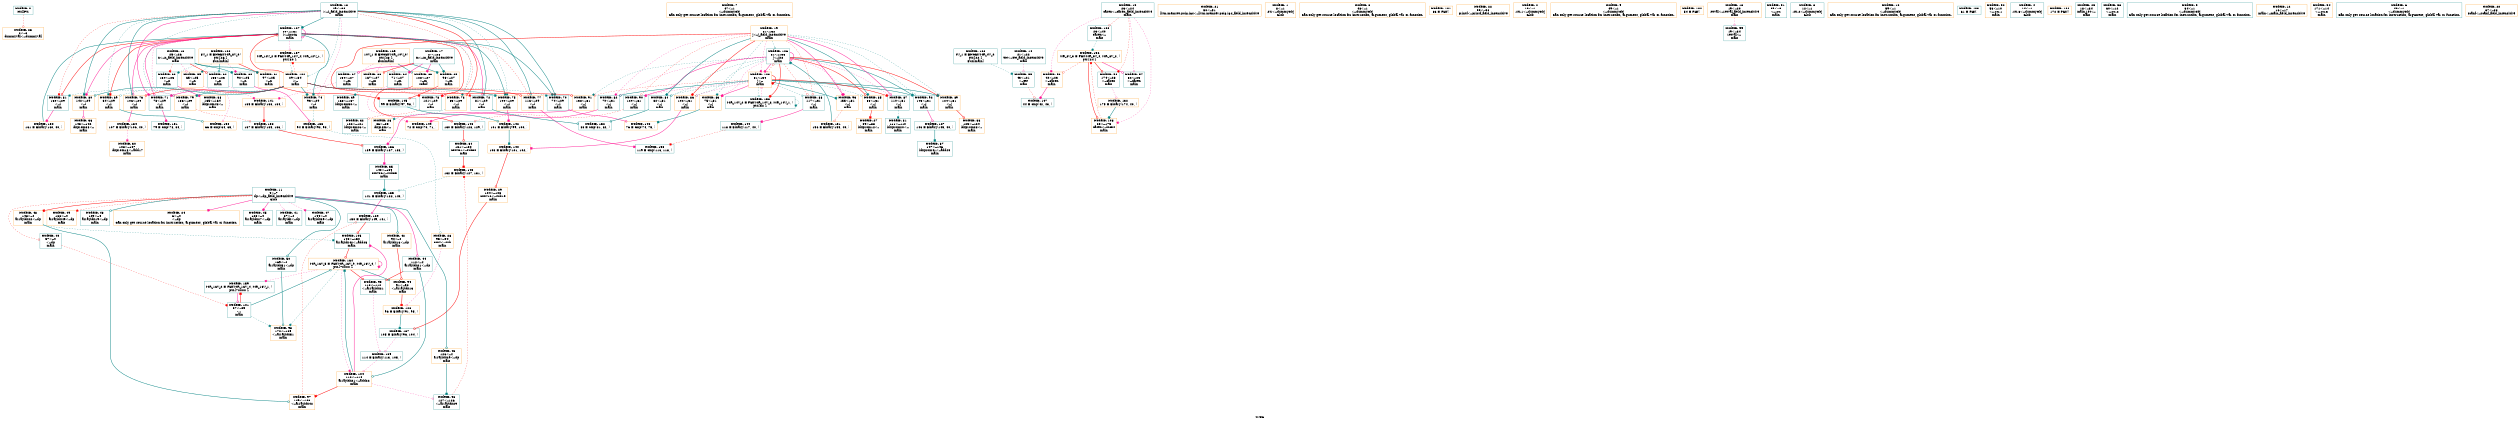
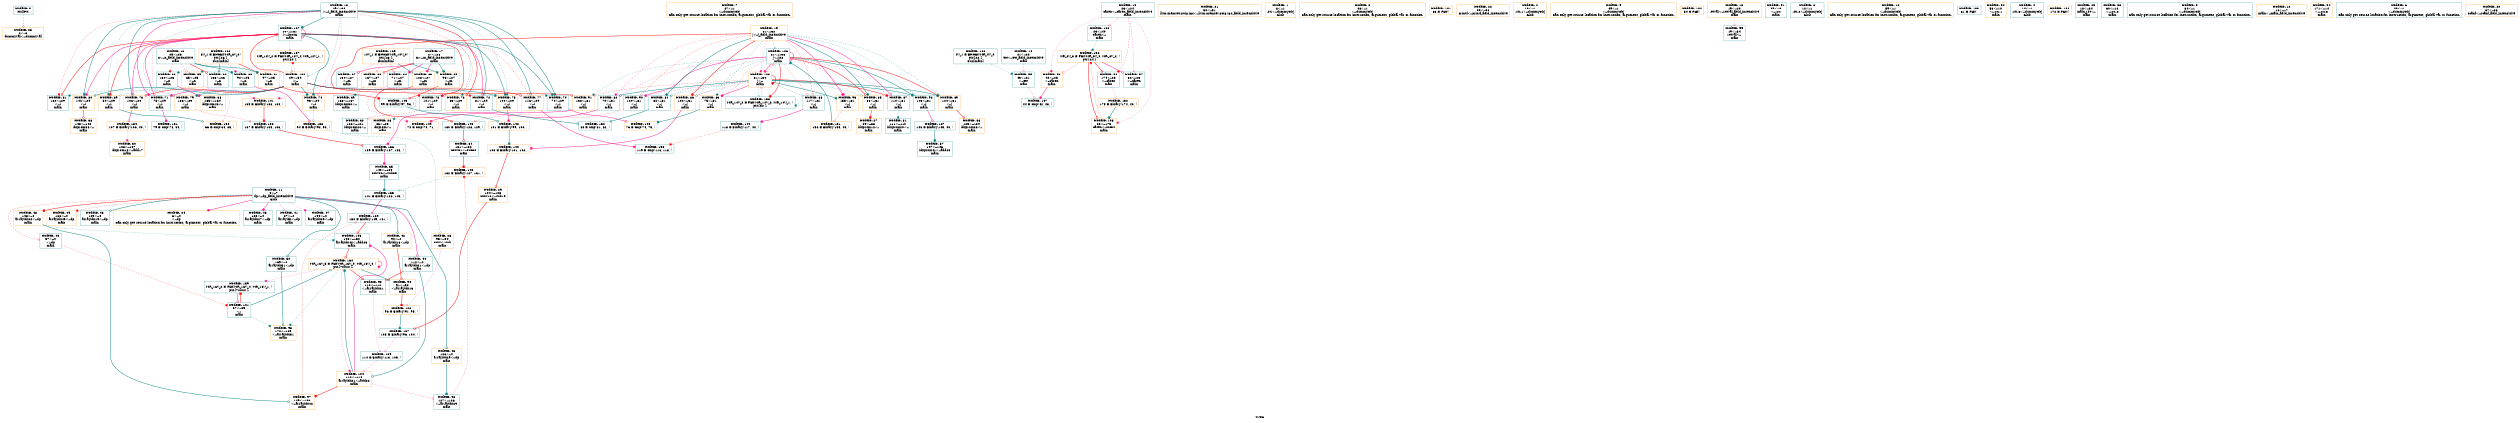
(423, 84) -> (423, 84)
(44, 126) -> none
